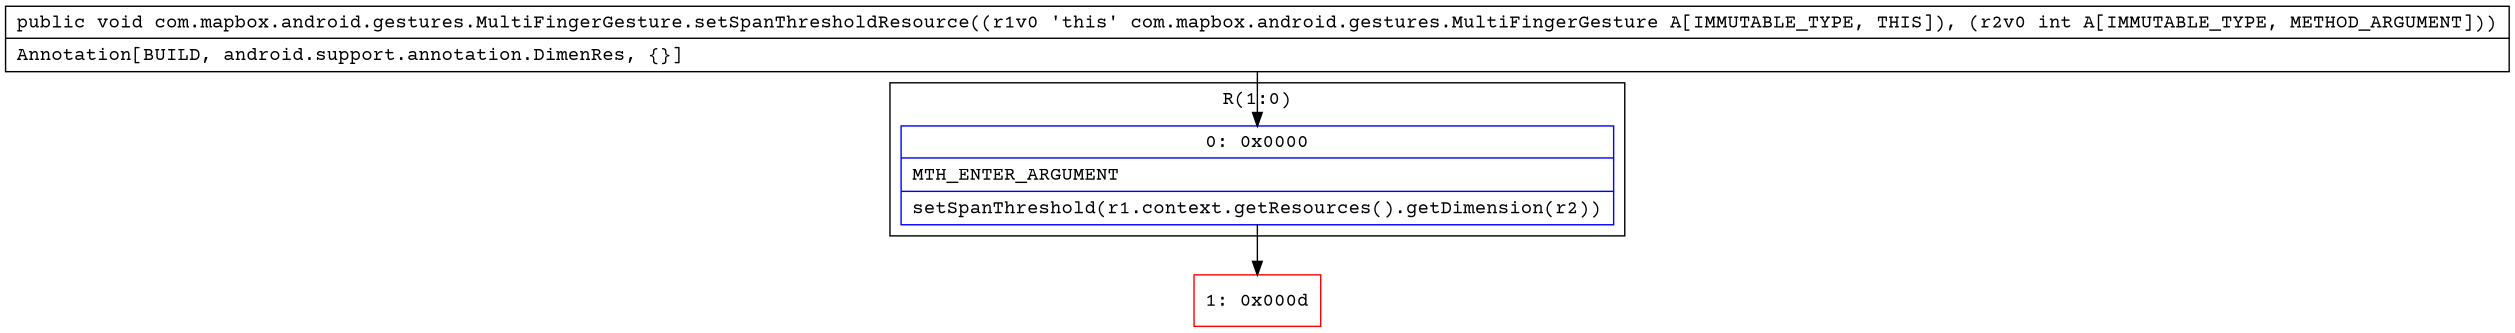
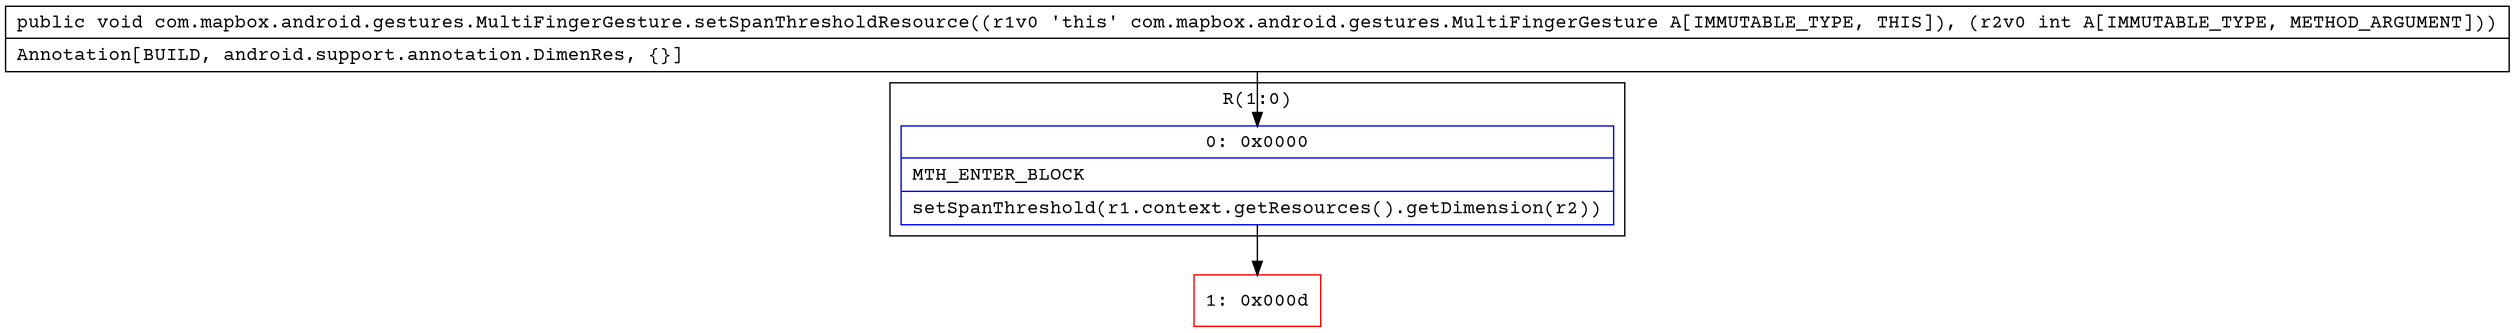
(1016, 174) -> (999, 174)
